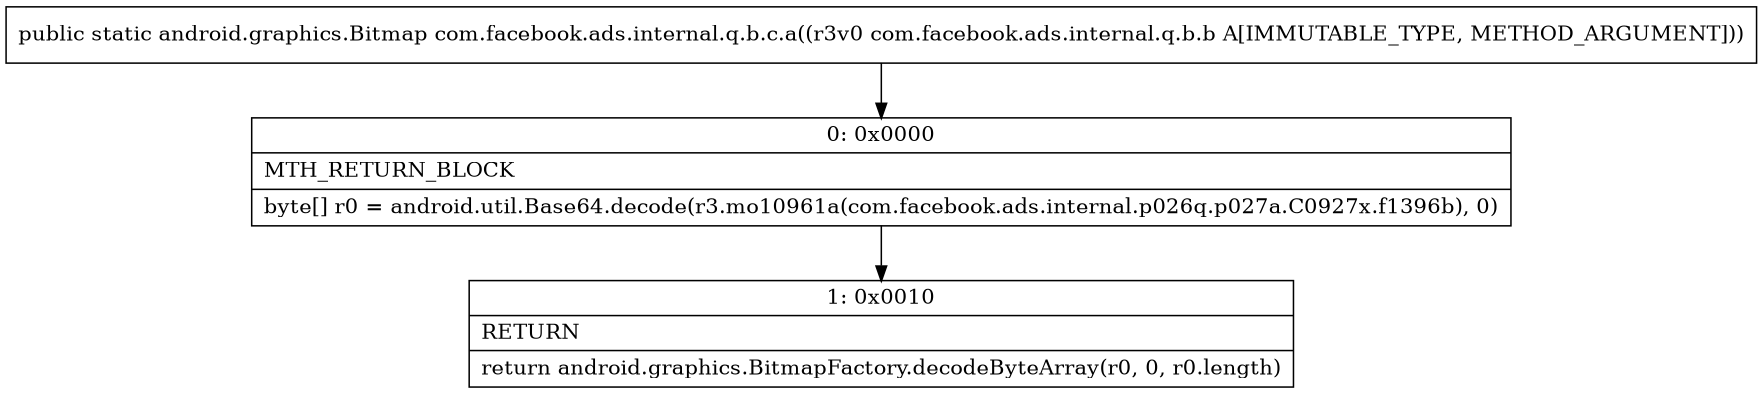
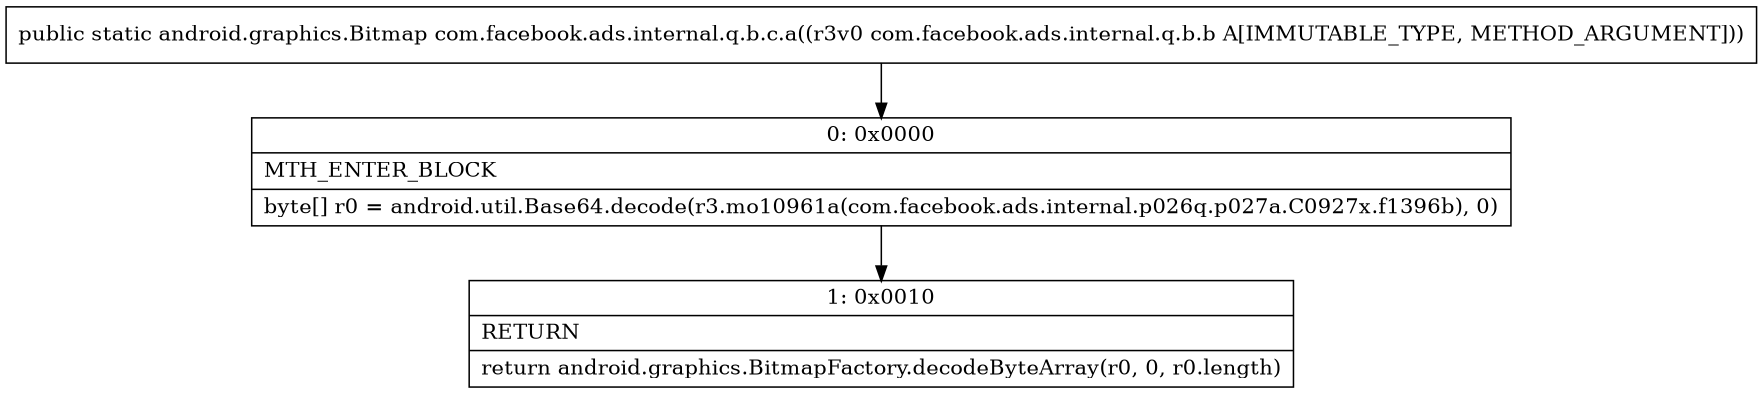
(390, 170) -> (381, 170)
